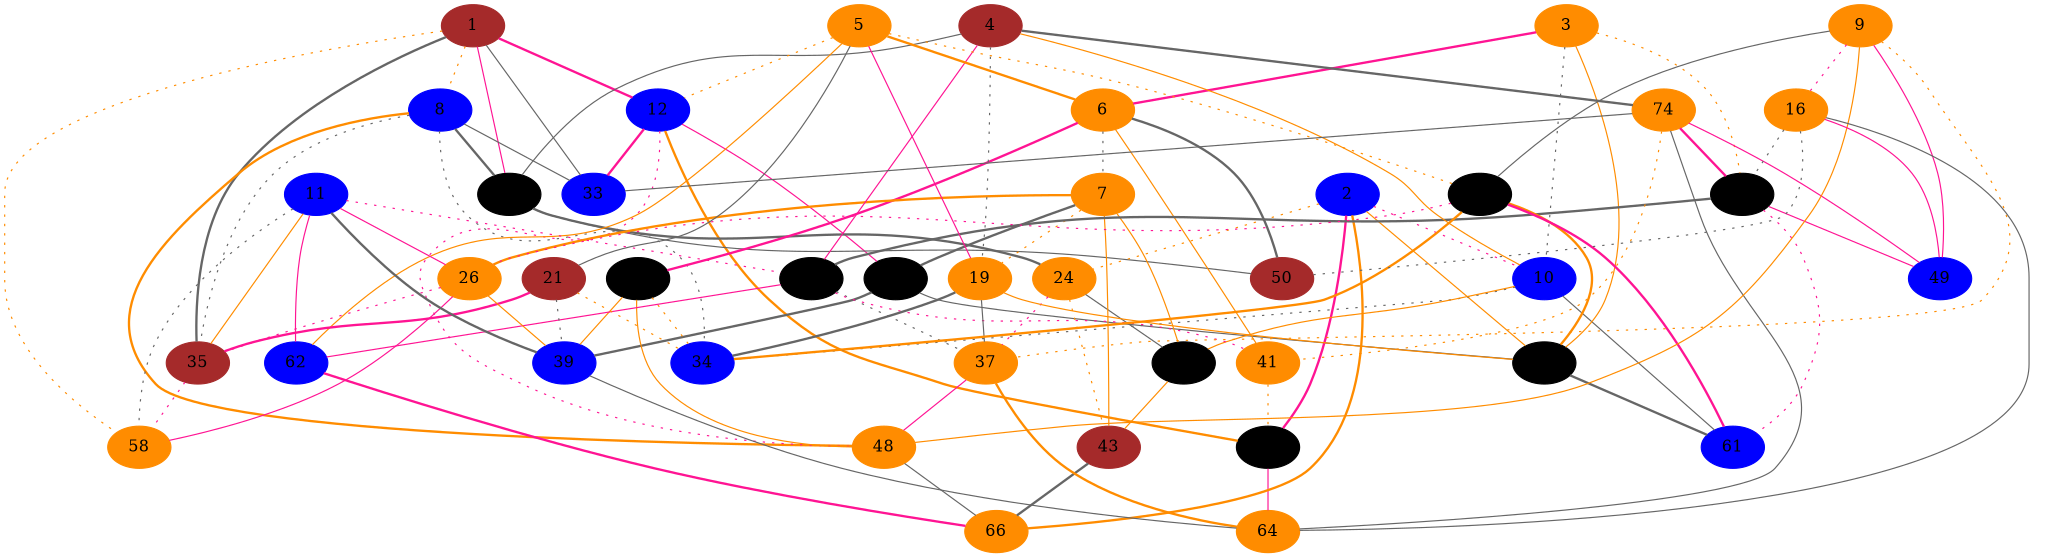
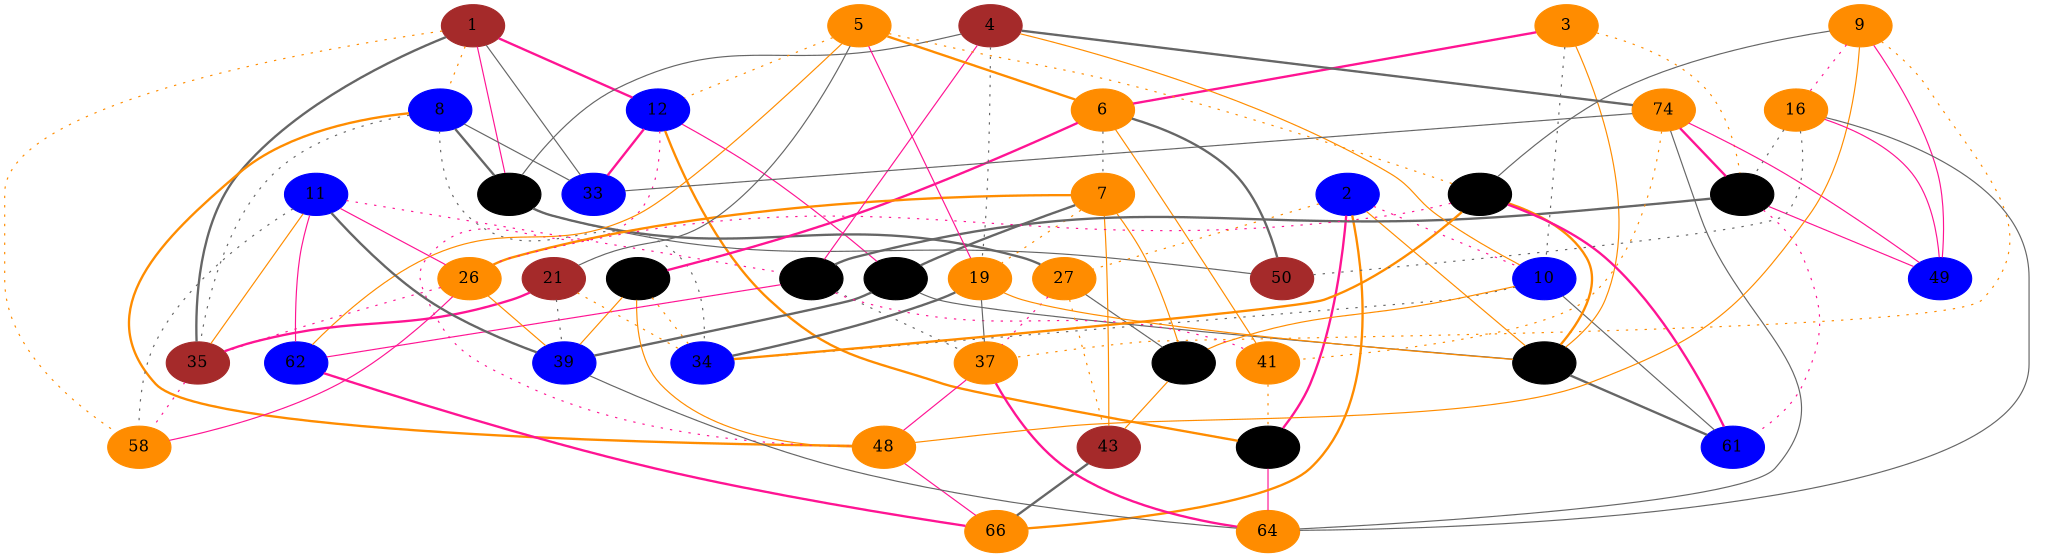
(1064, 279) -> (1064, 279)
(926, 479) -> (926, 479)
(1097, 486) -> (1097, 486)
